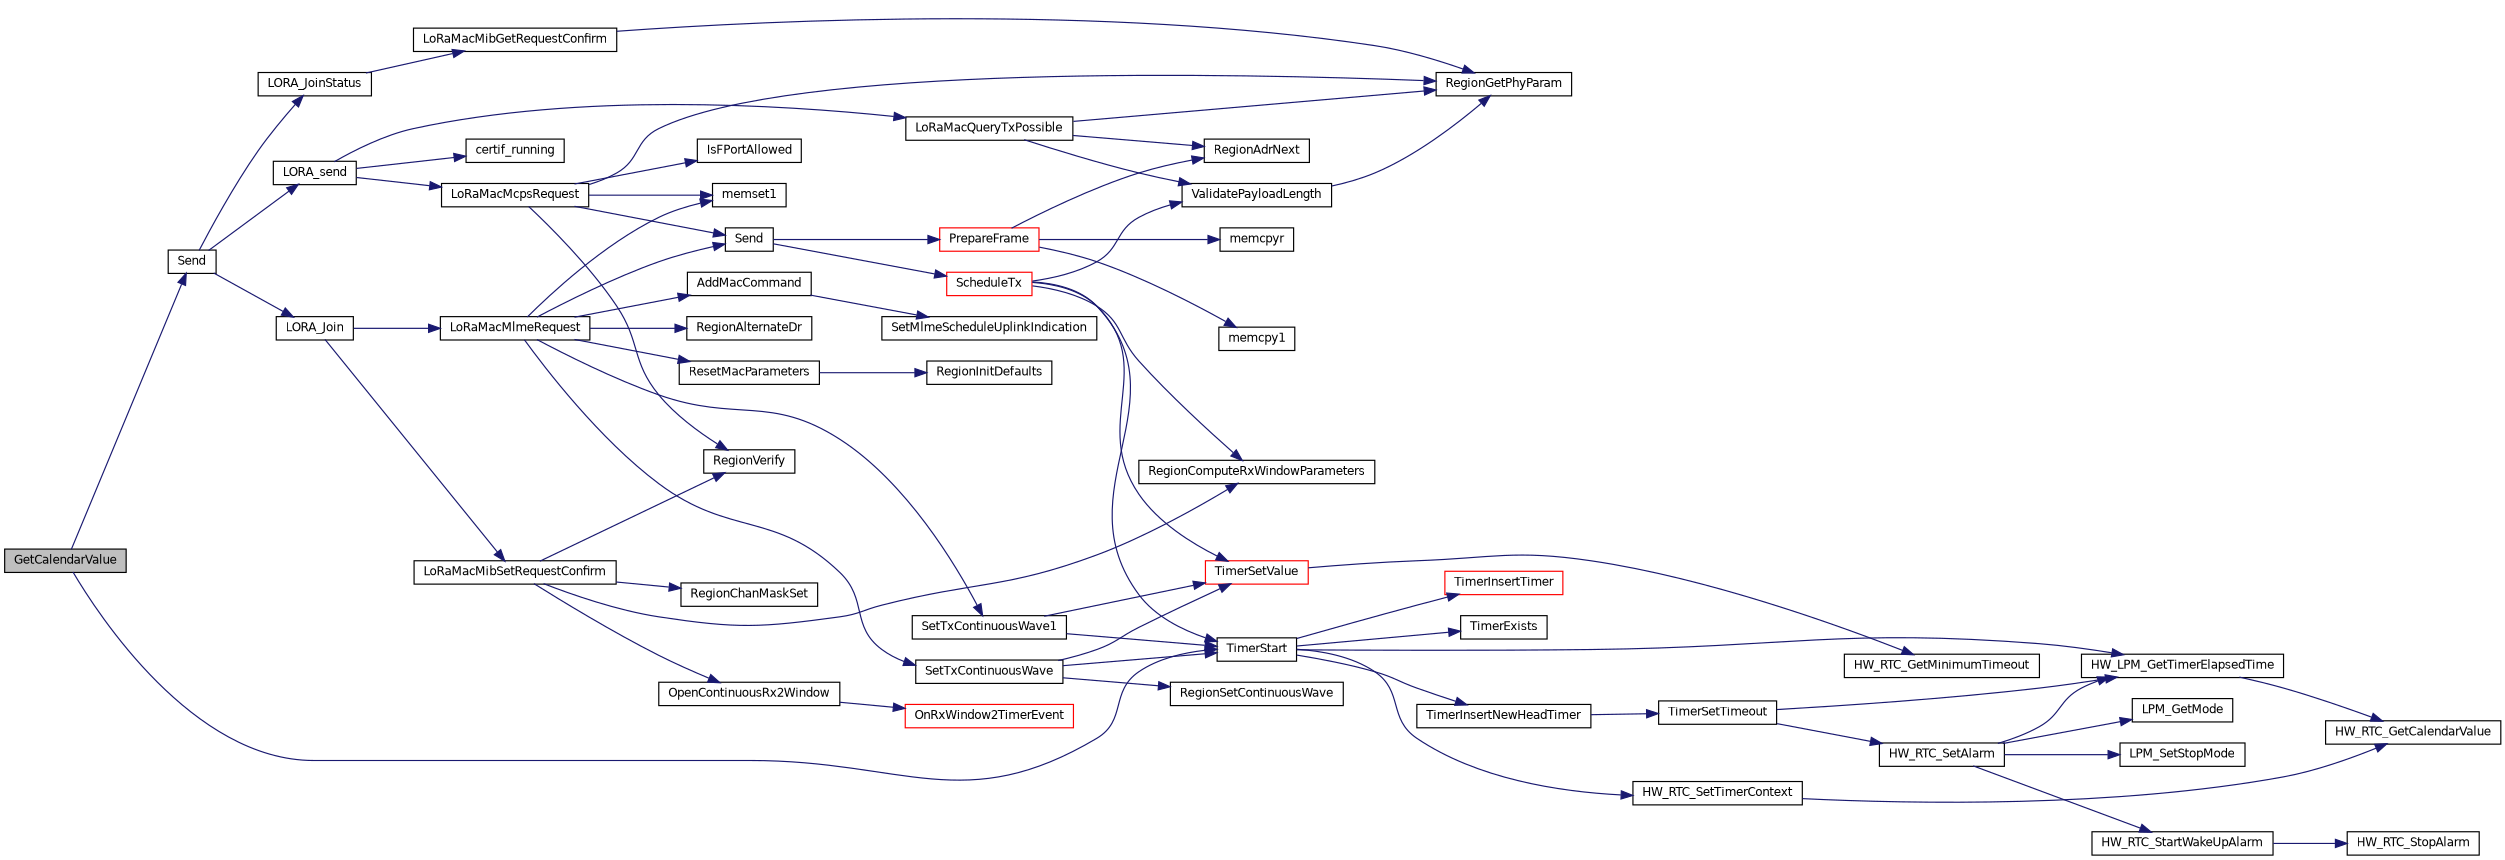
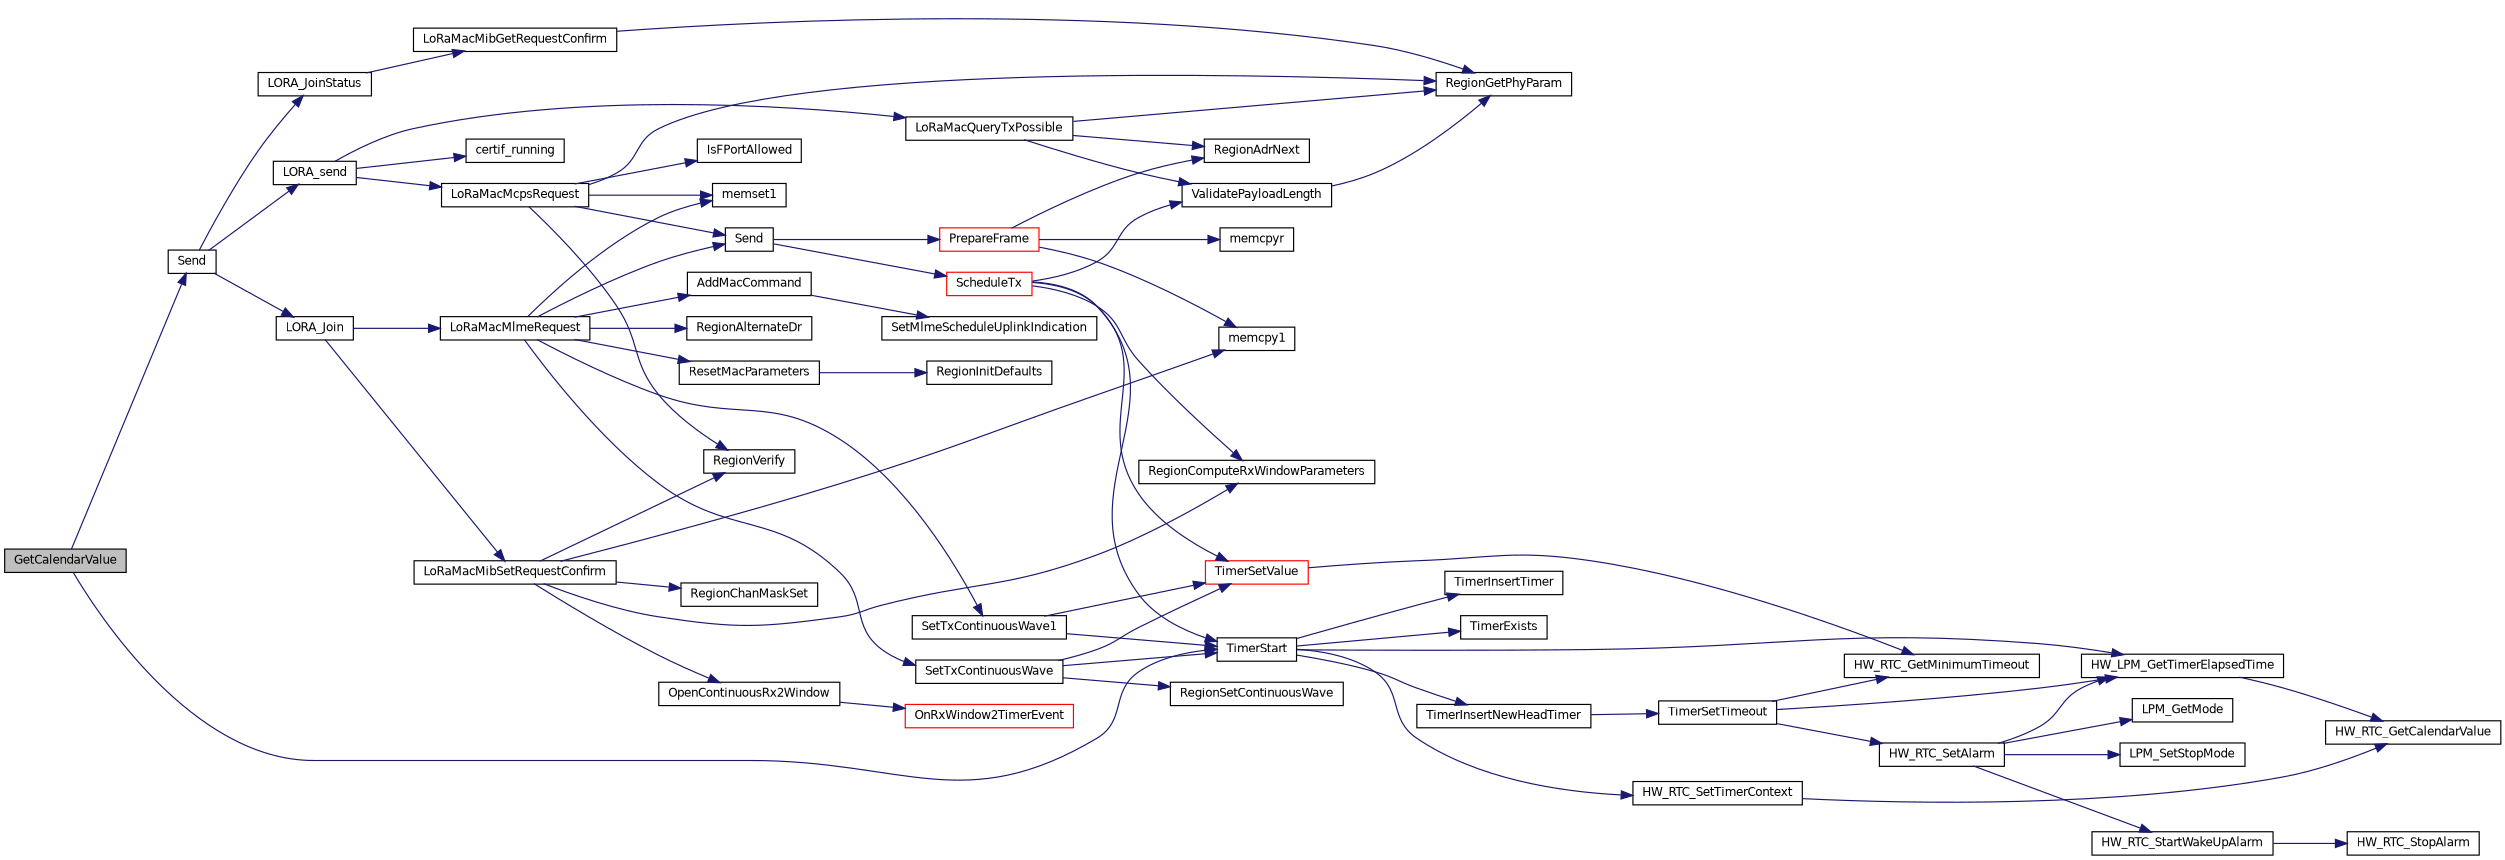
none -> (890, 468)
(1504, 583) -> (1504, 583)
none -> (1824, 690)
